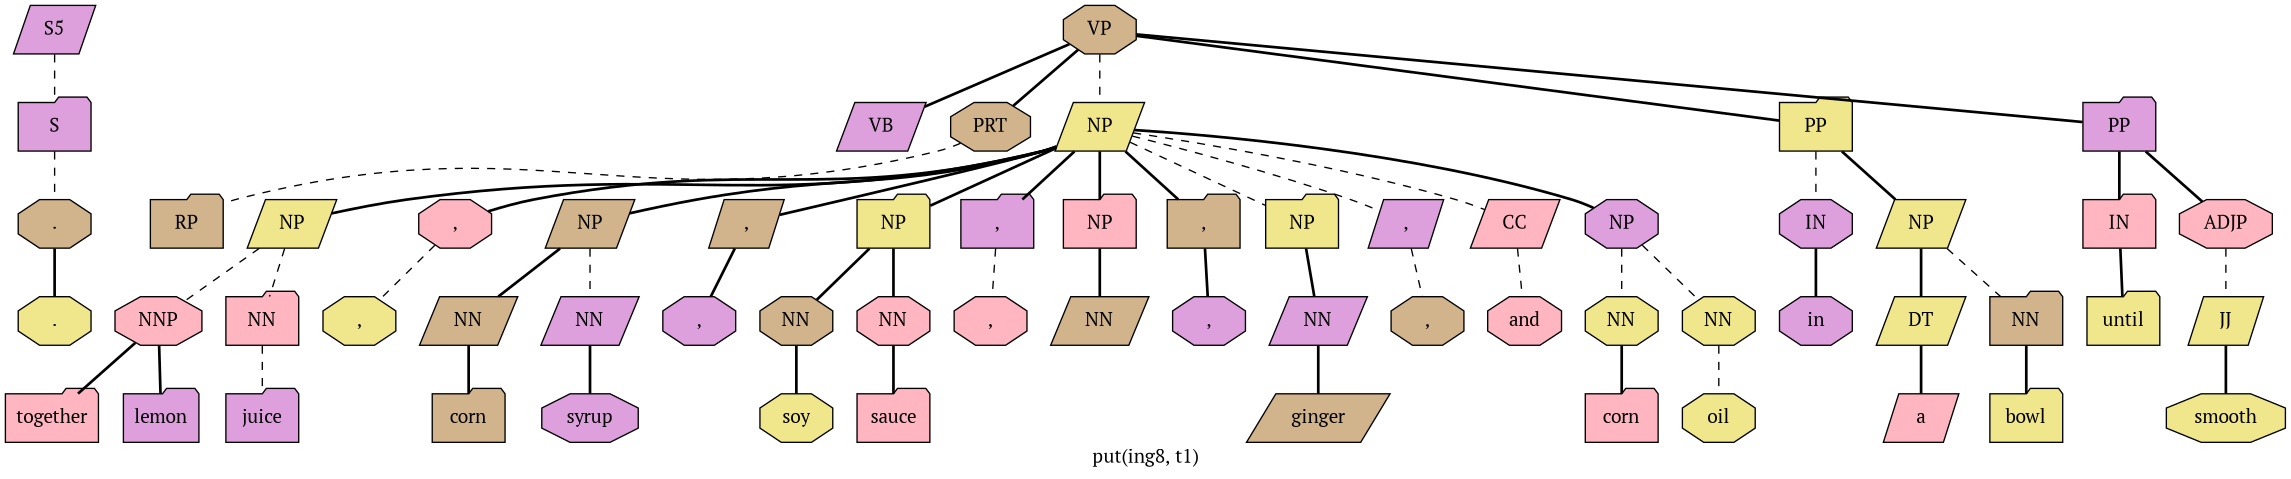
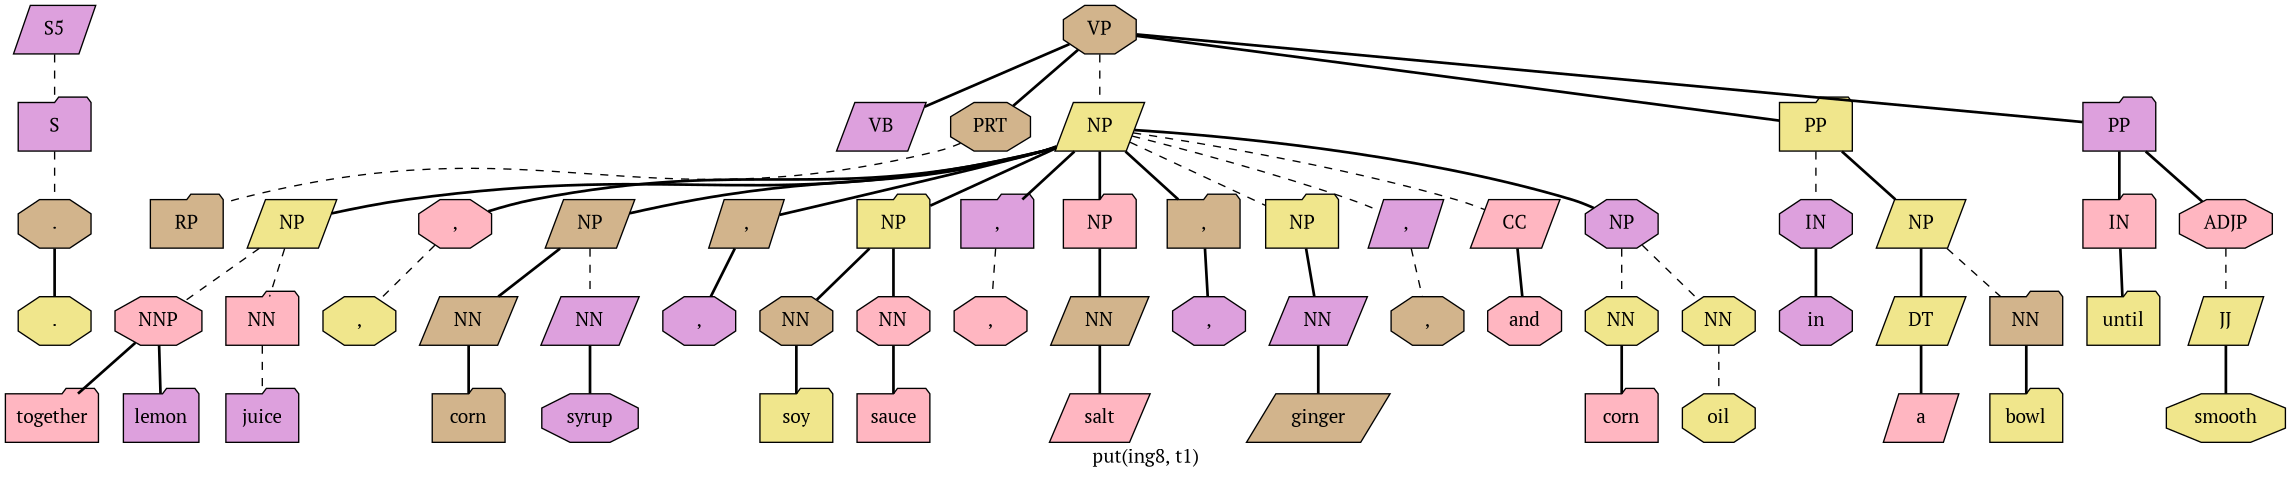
(1520, 273) -> (1520, 273)
(796, 418) -> (796, 418)
none -> (1100, 418)
